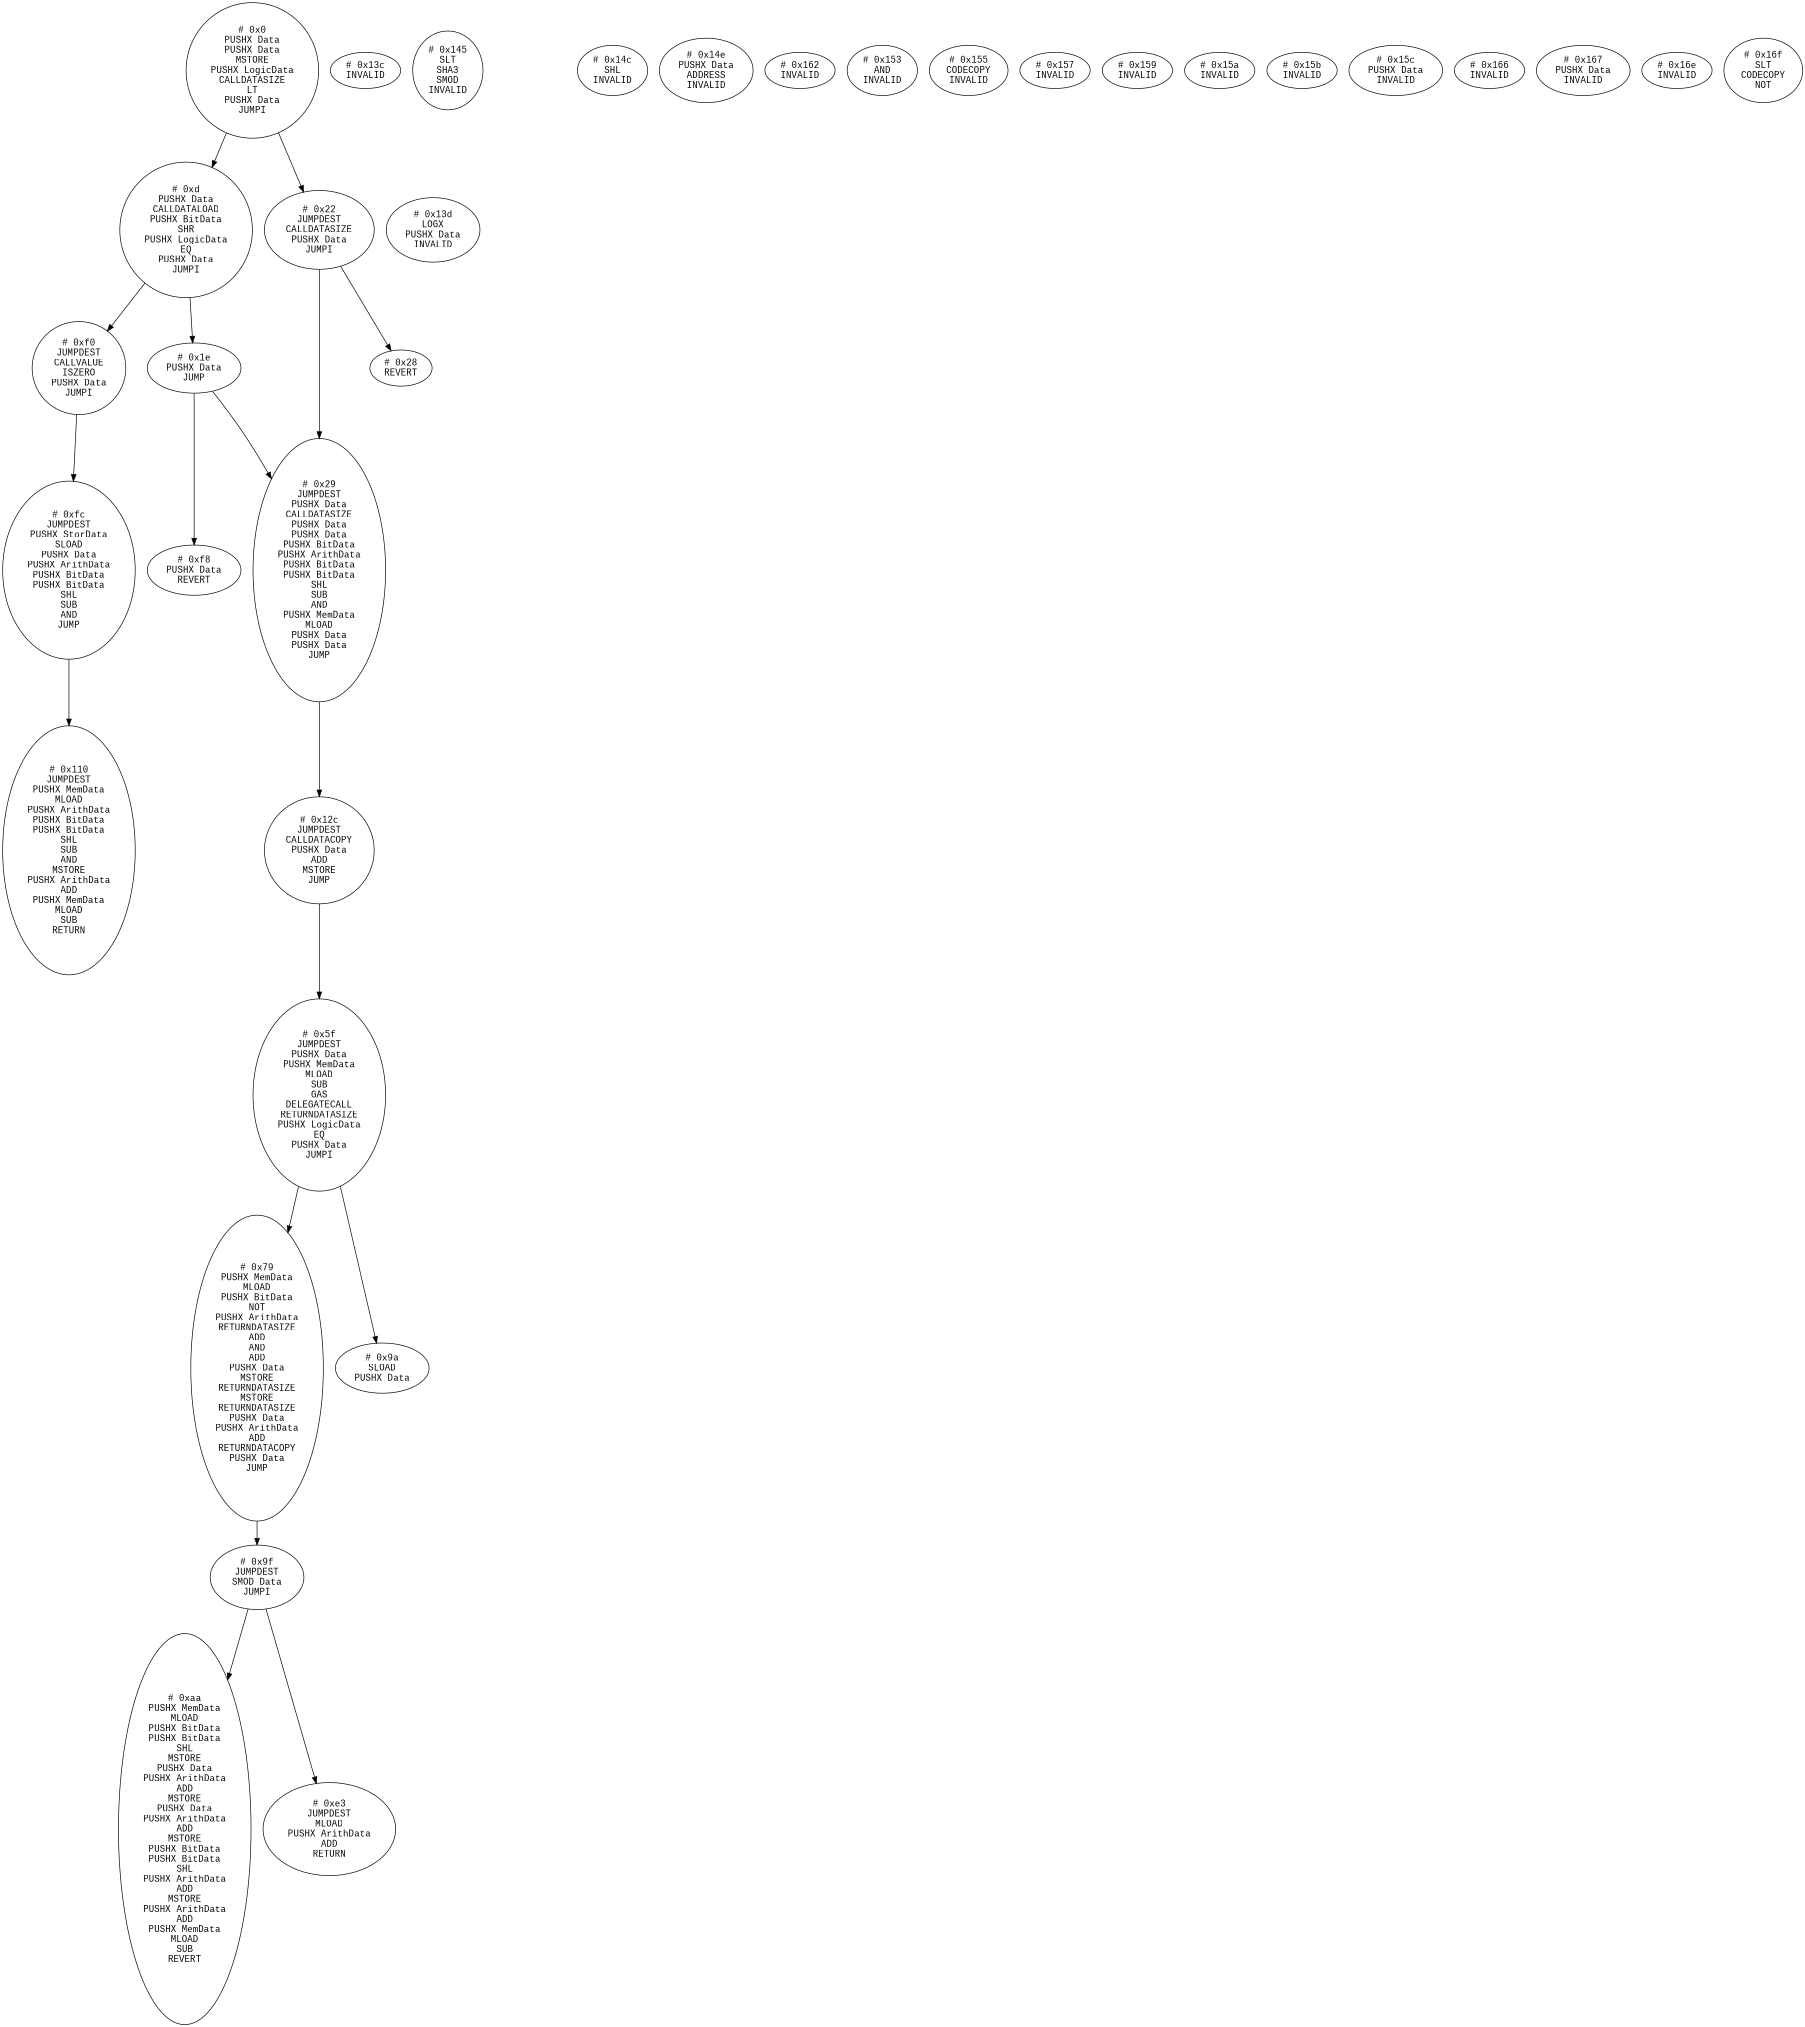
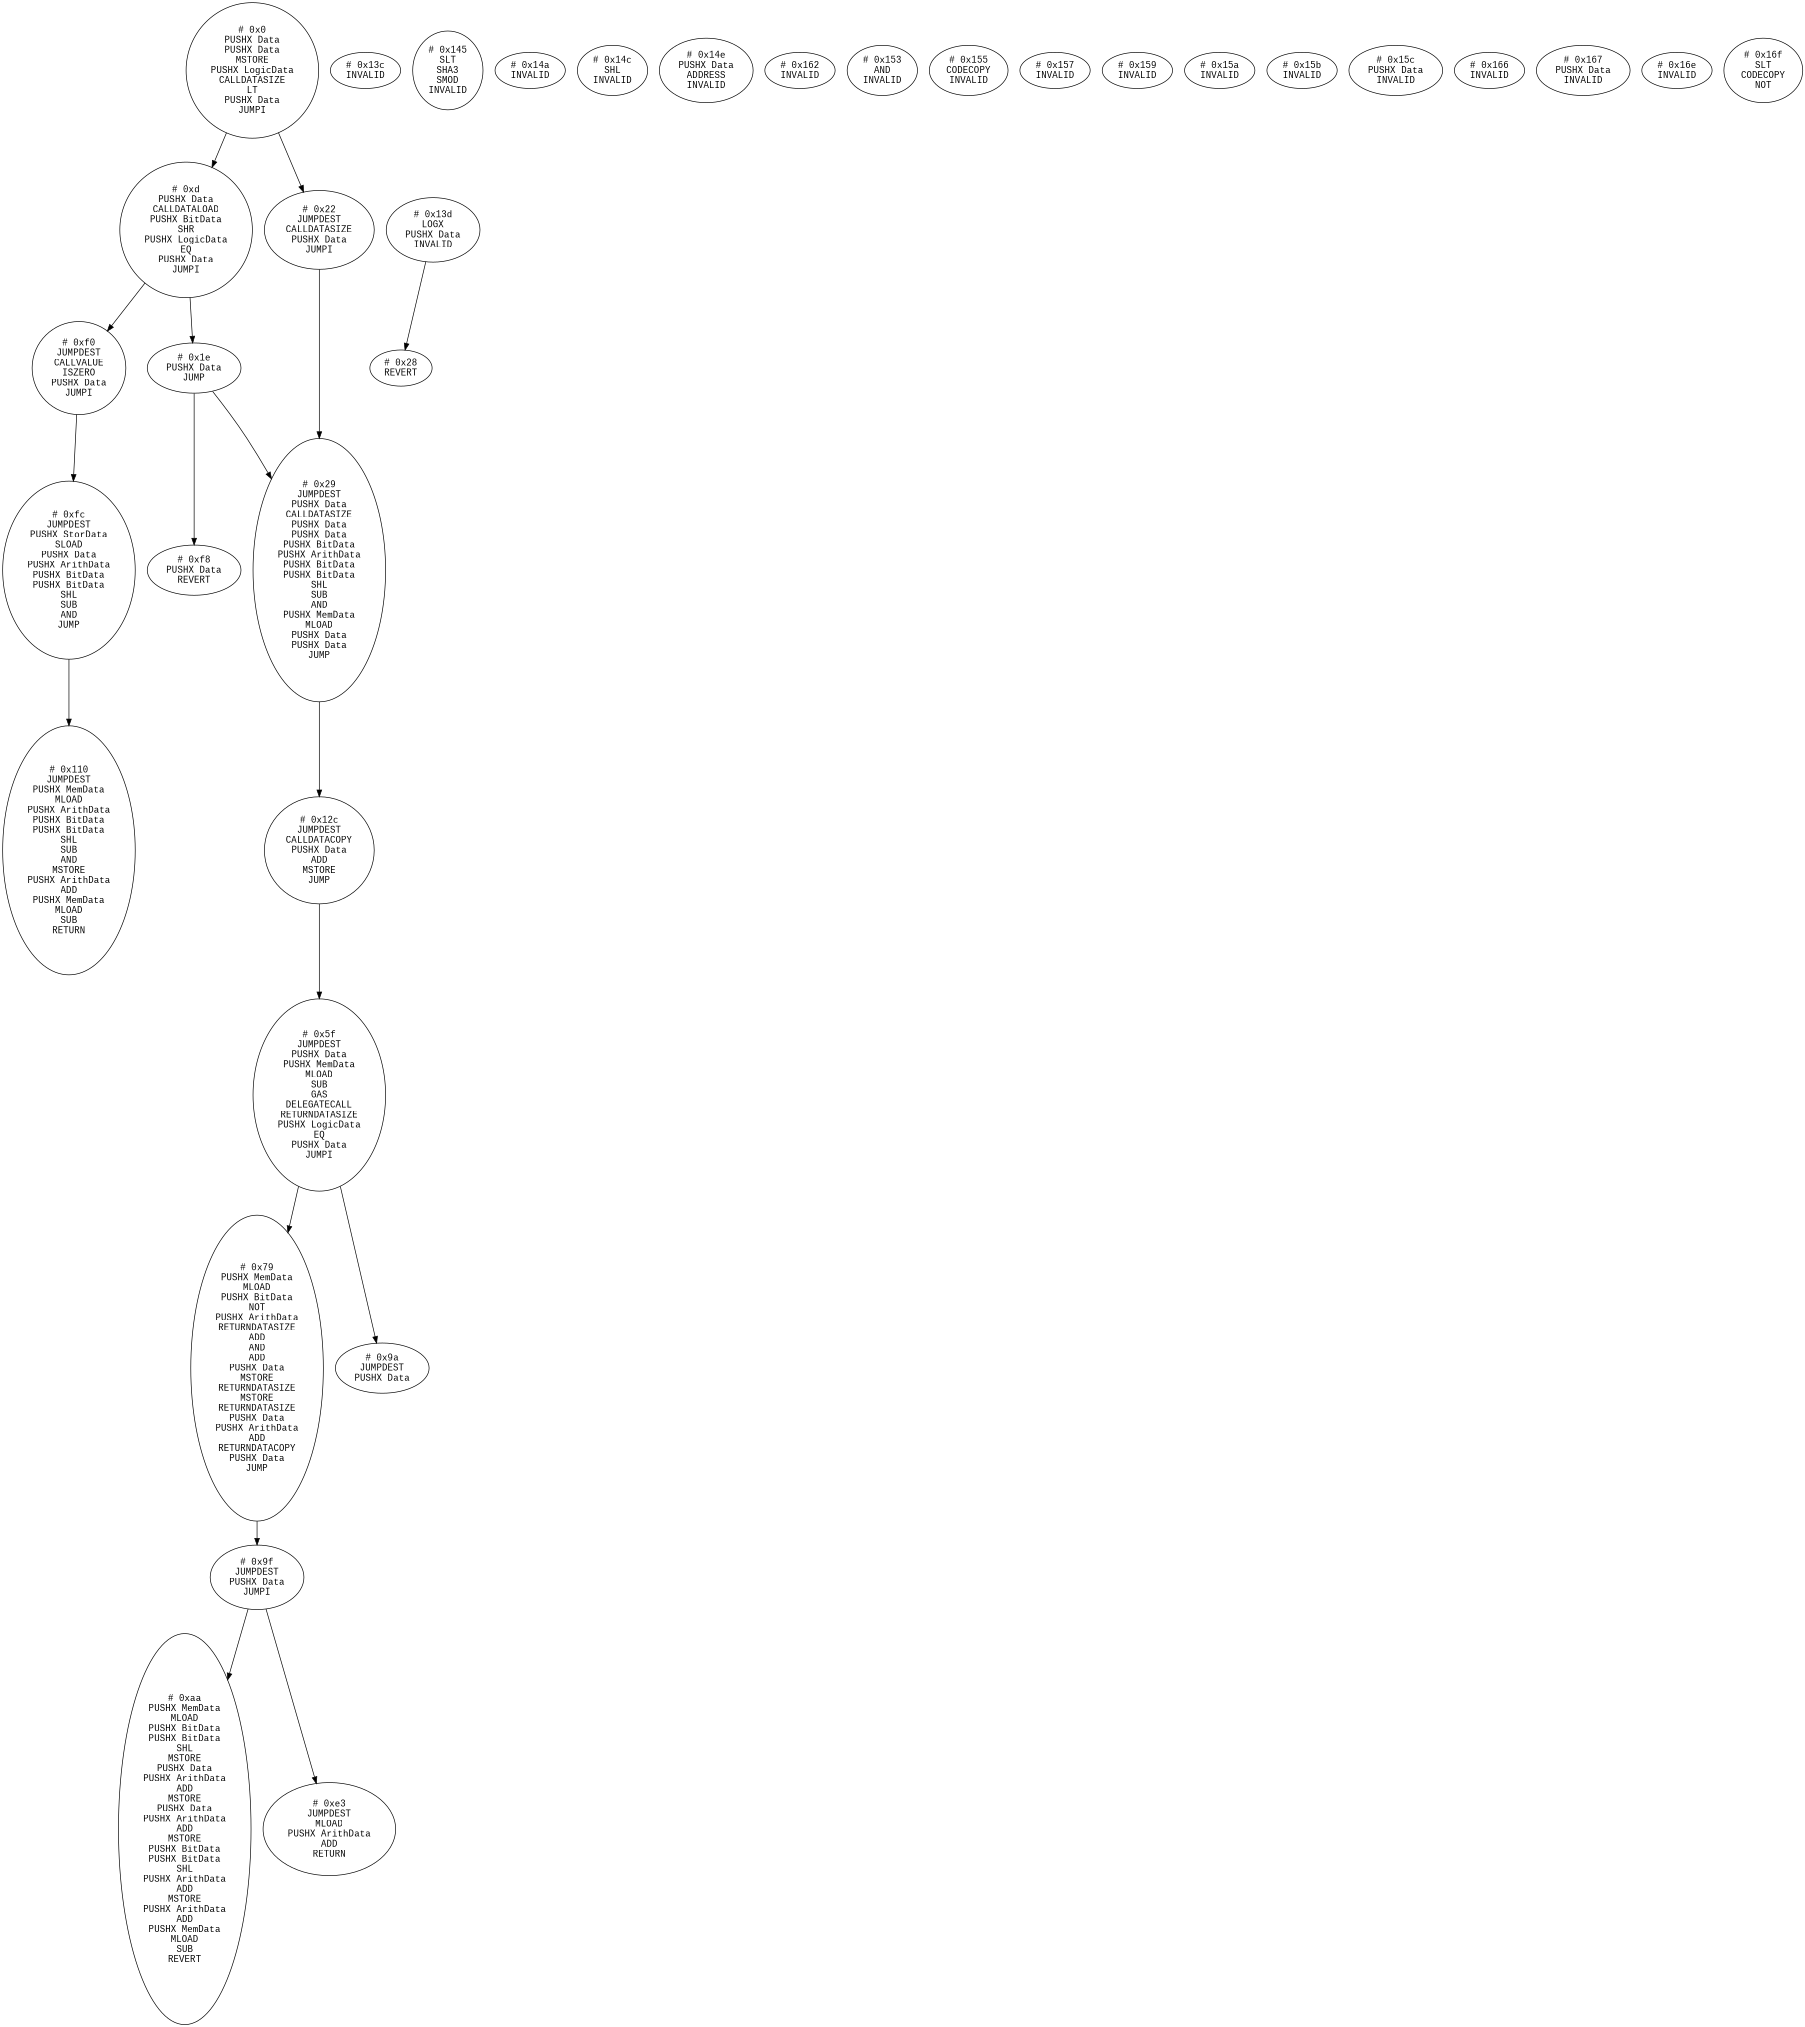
none -> (530, 70)
(364, 306) -> (416, 303)
(382, 1368) -> (382, 1368)
(257, 1577) -> (257, 1577)
